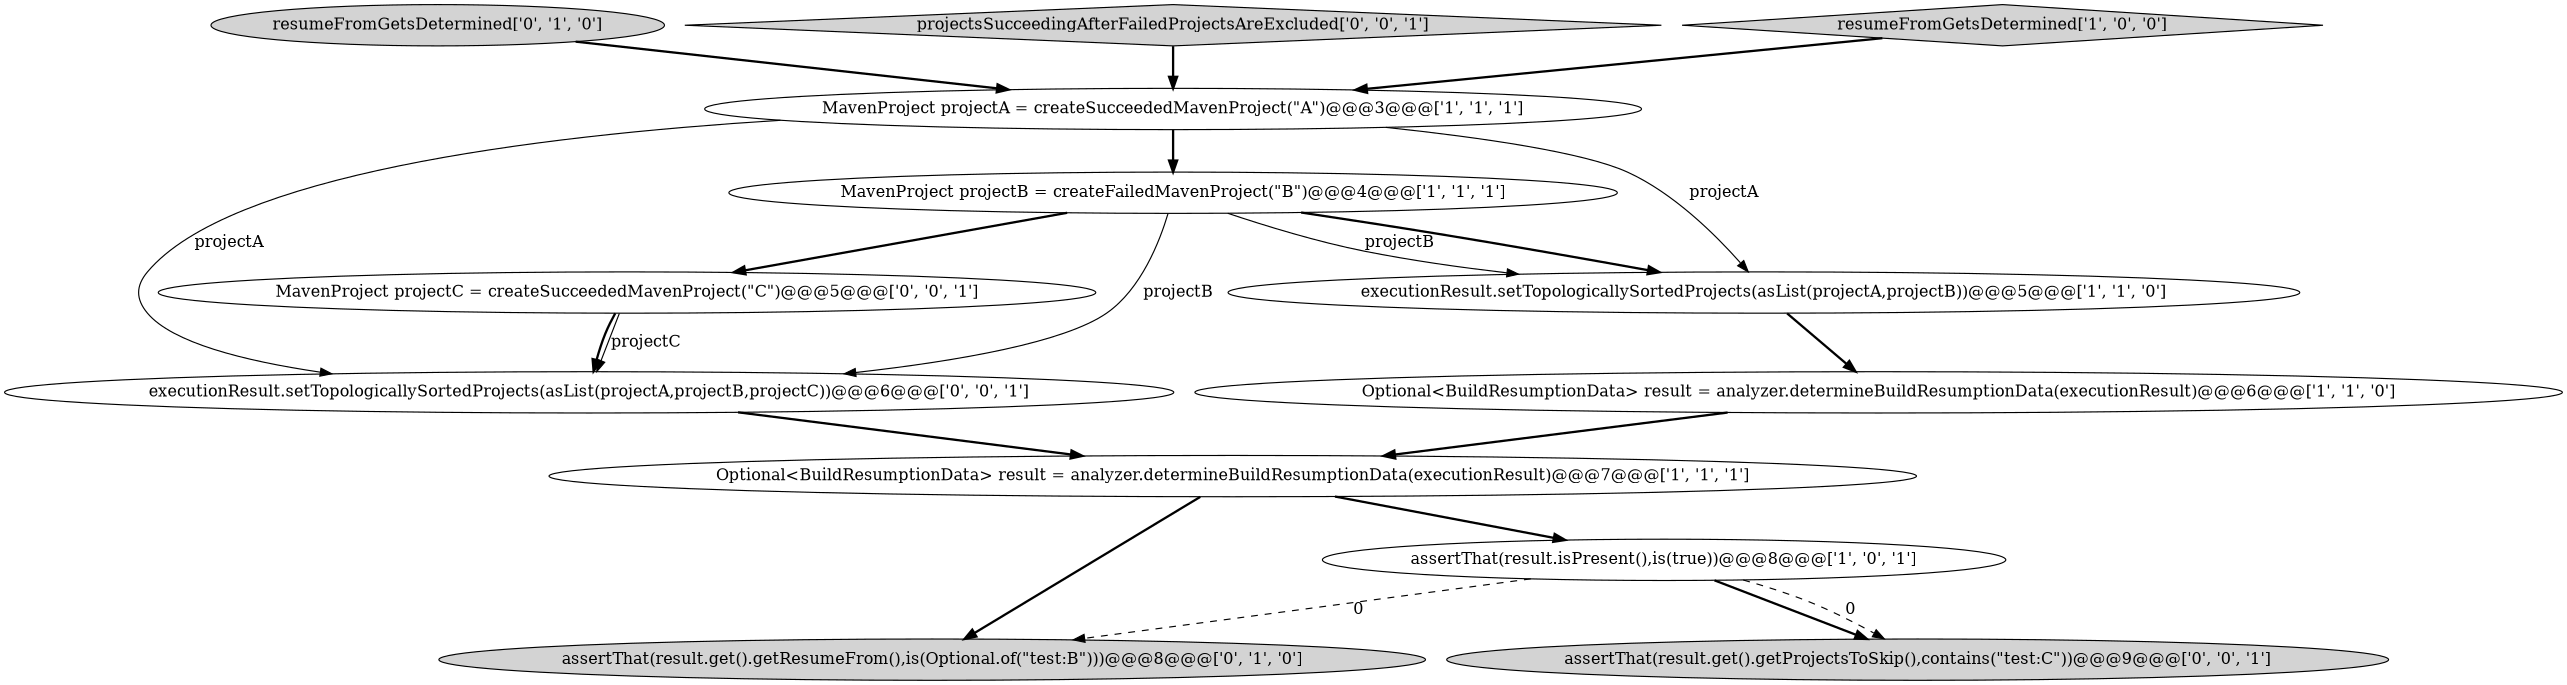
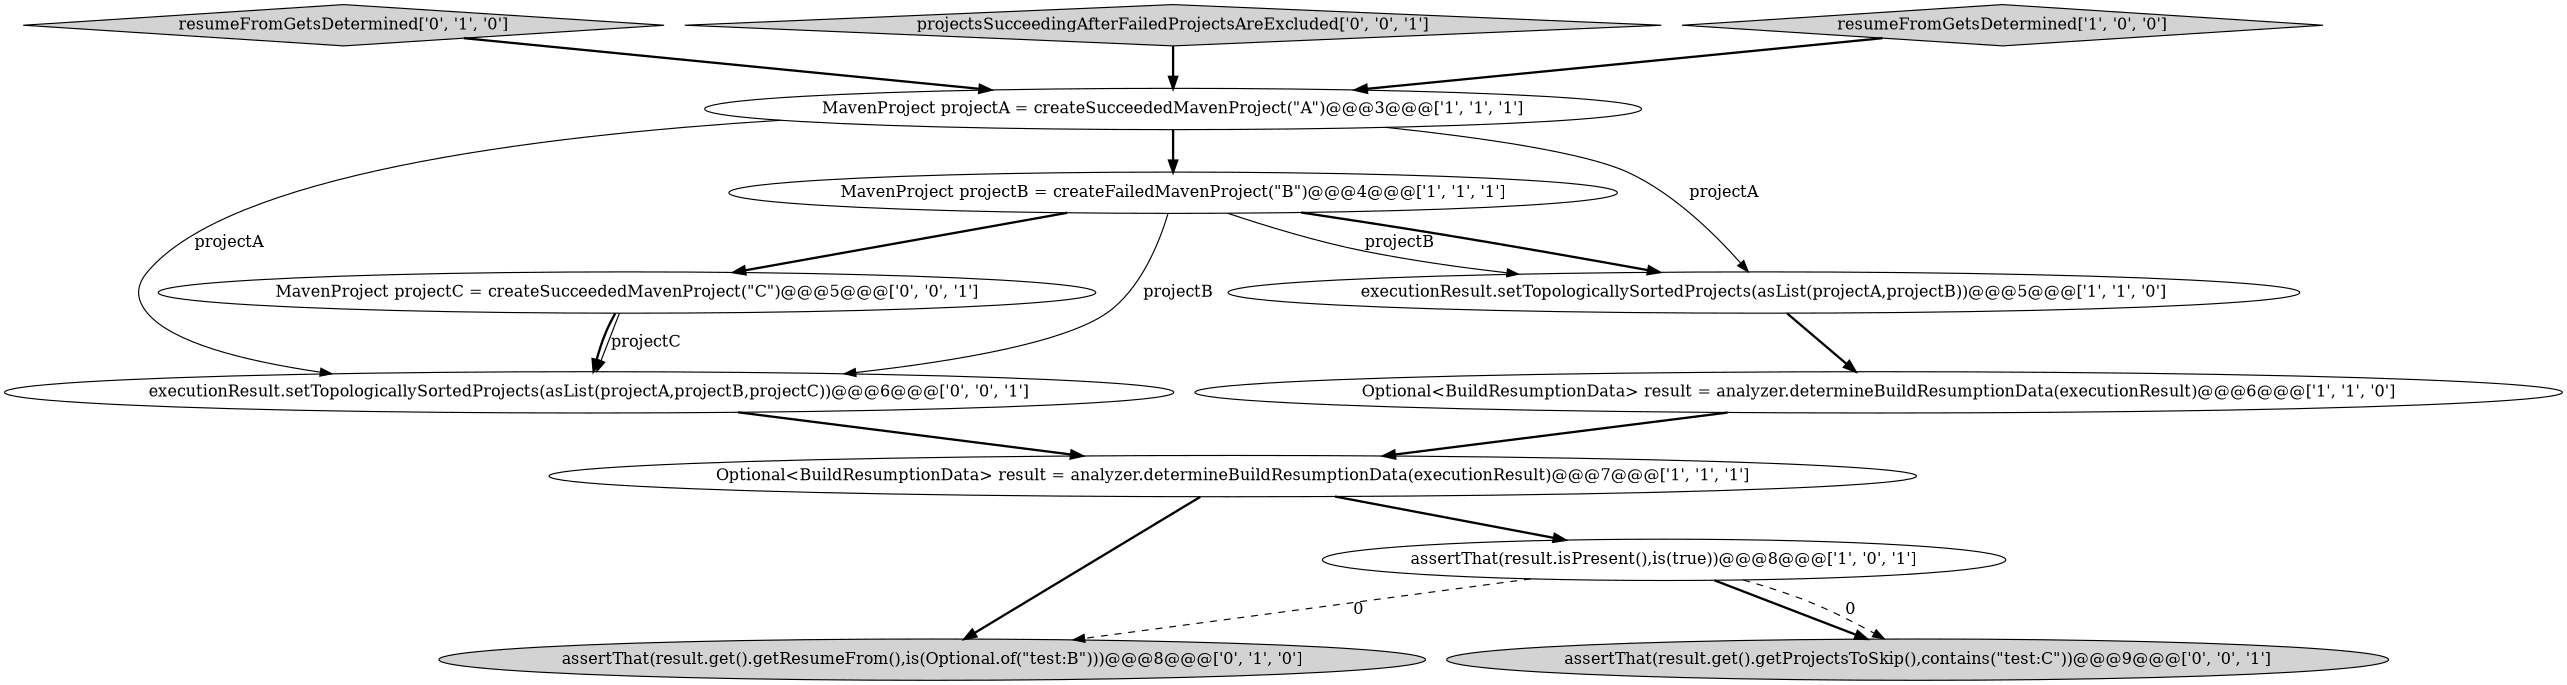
(438, 25) -> (344, 25)
